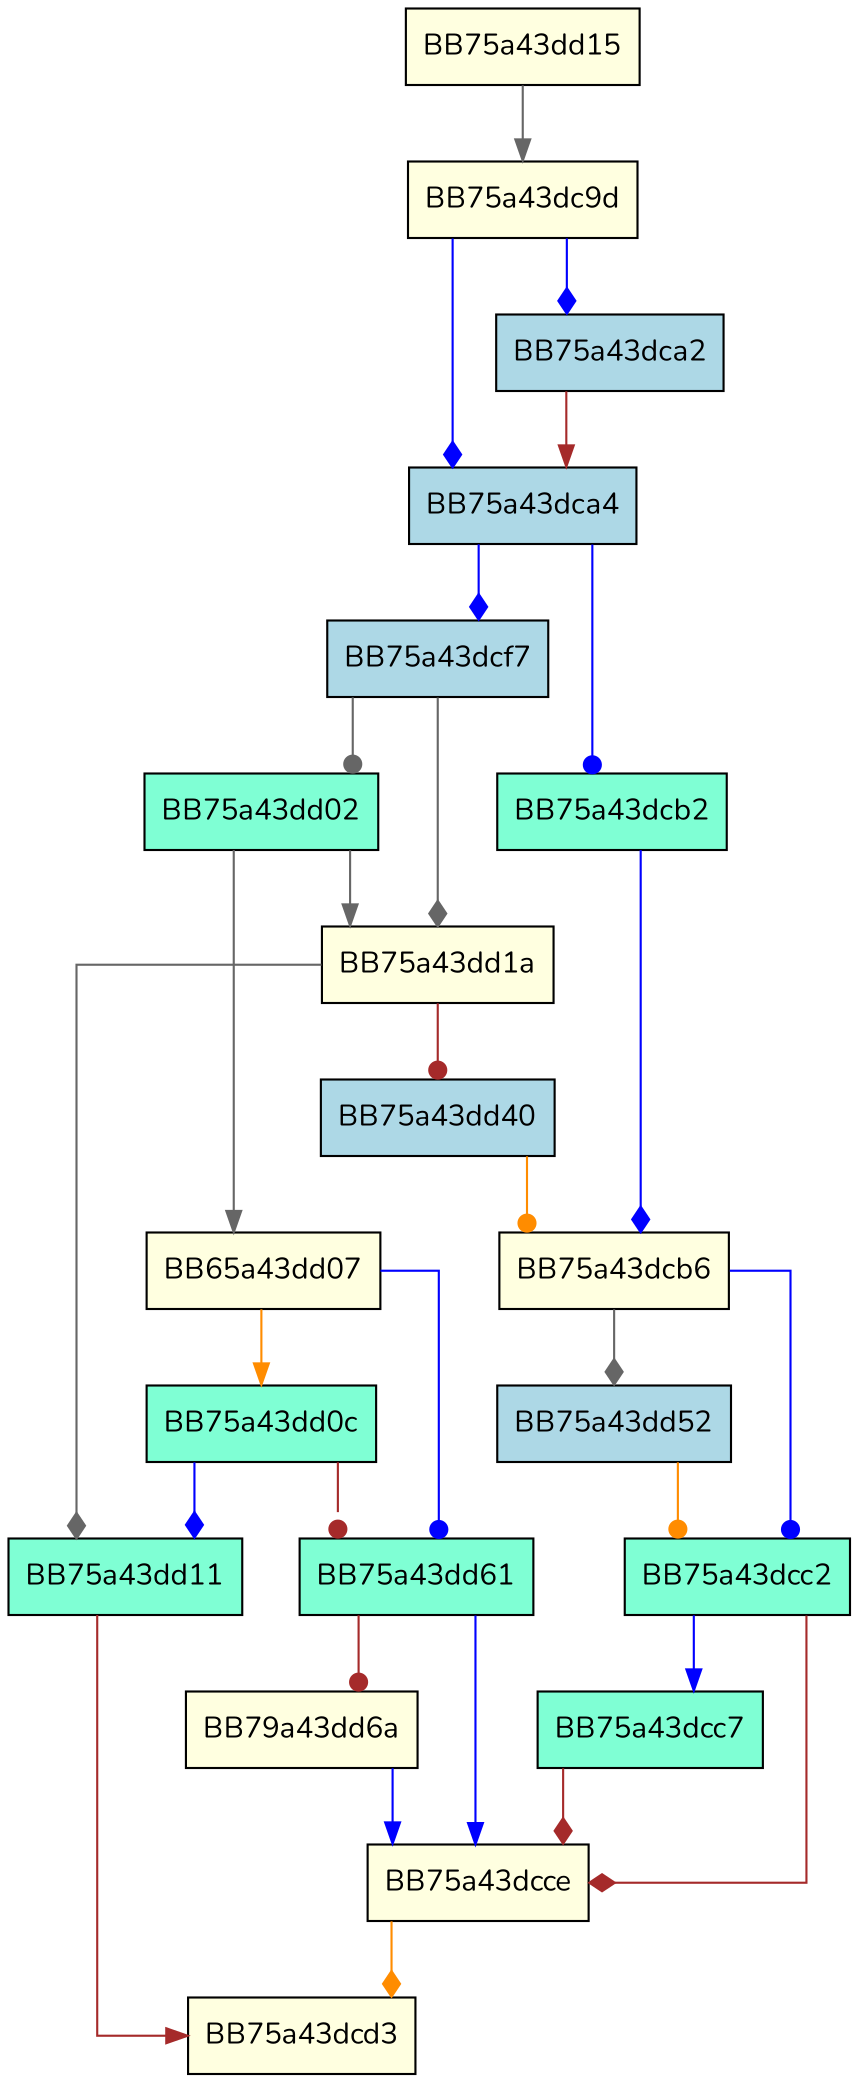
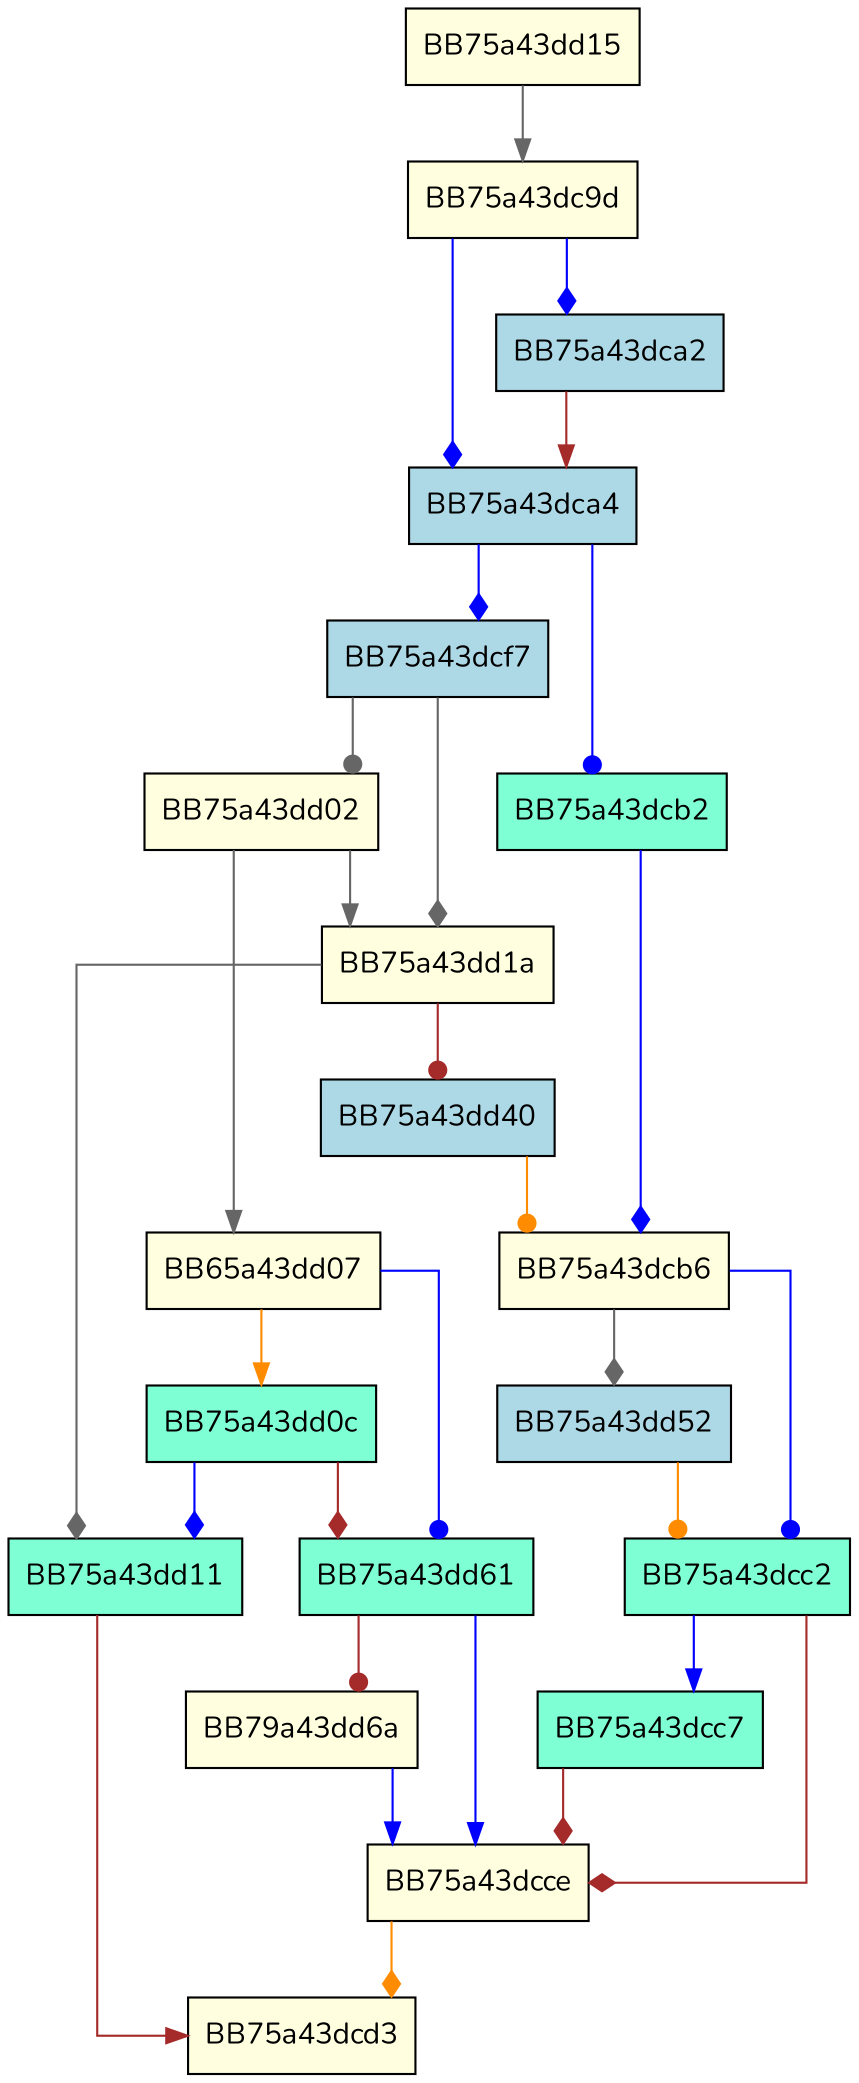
(261, 812) -> (261, 812)
(338, 1487) -> (338, 1487)
